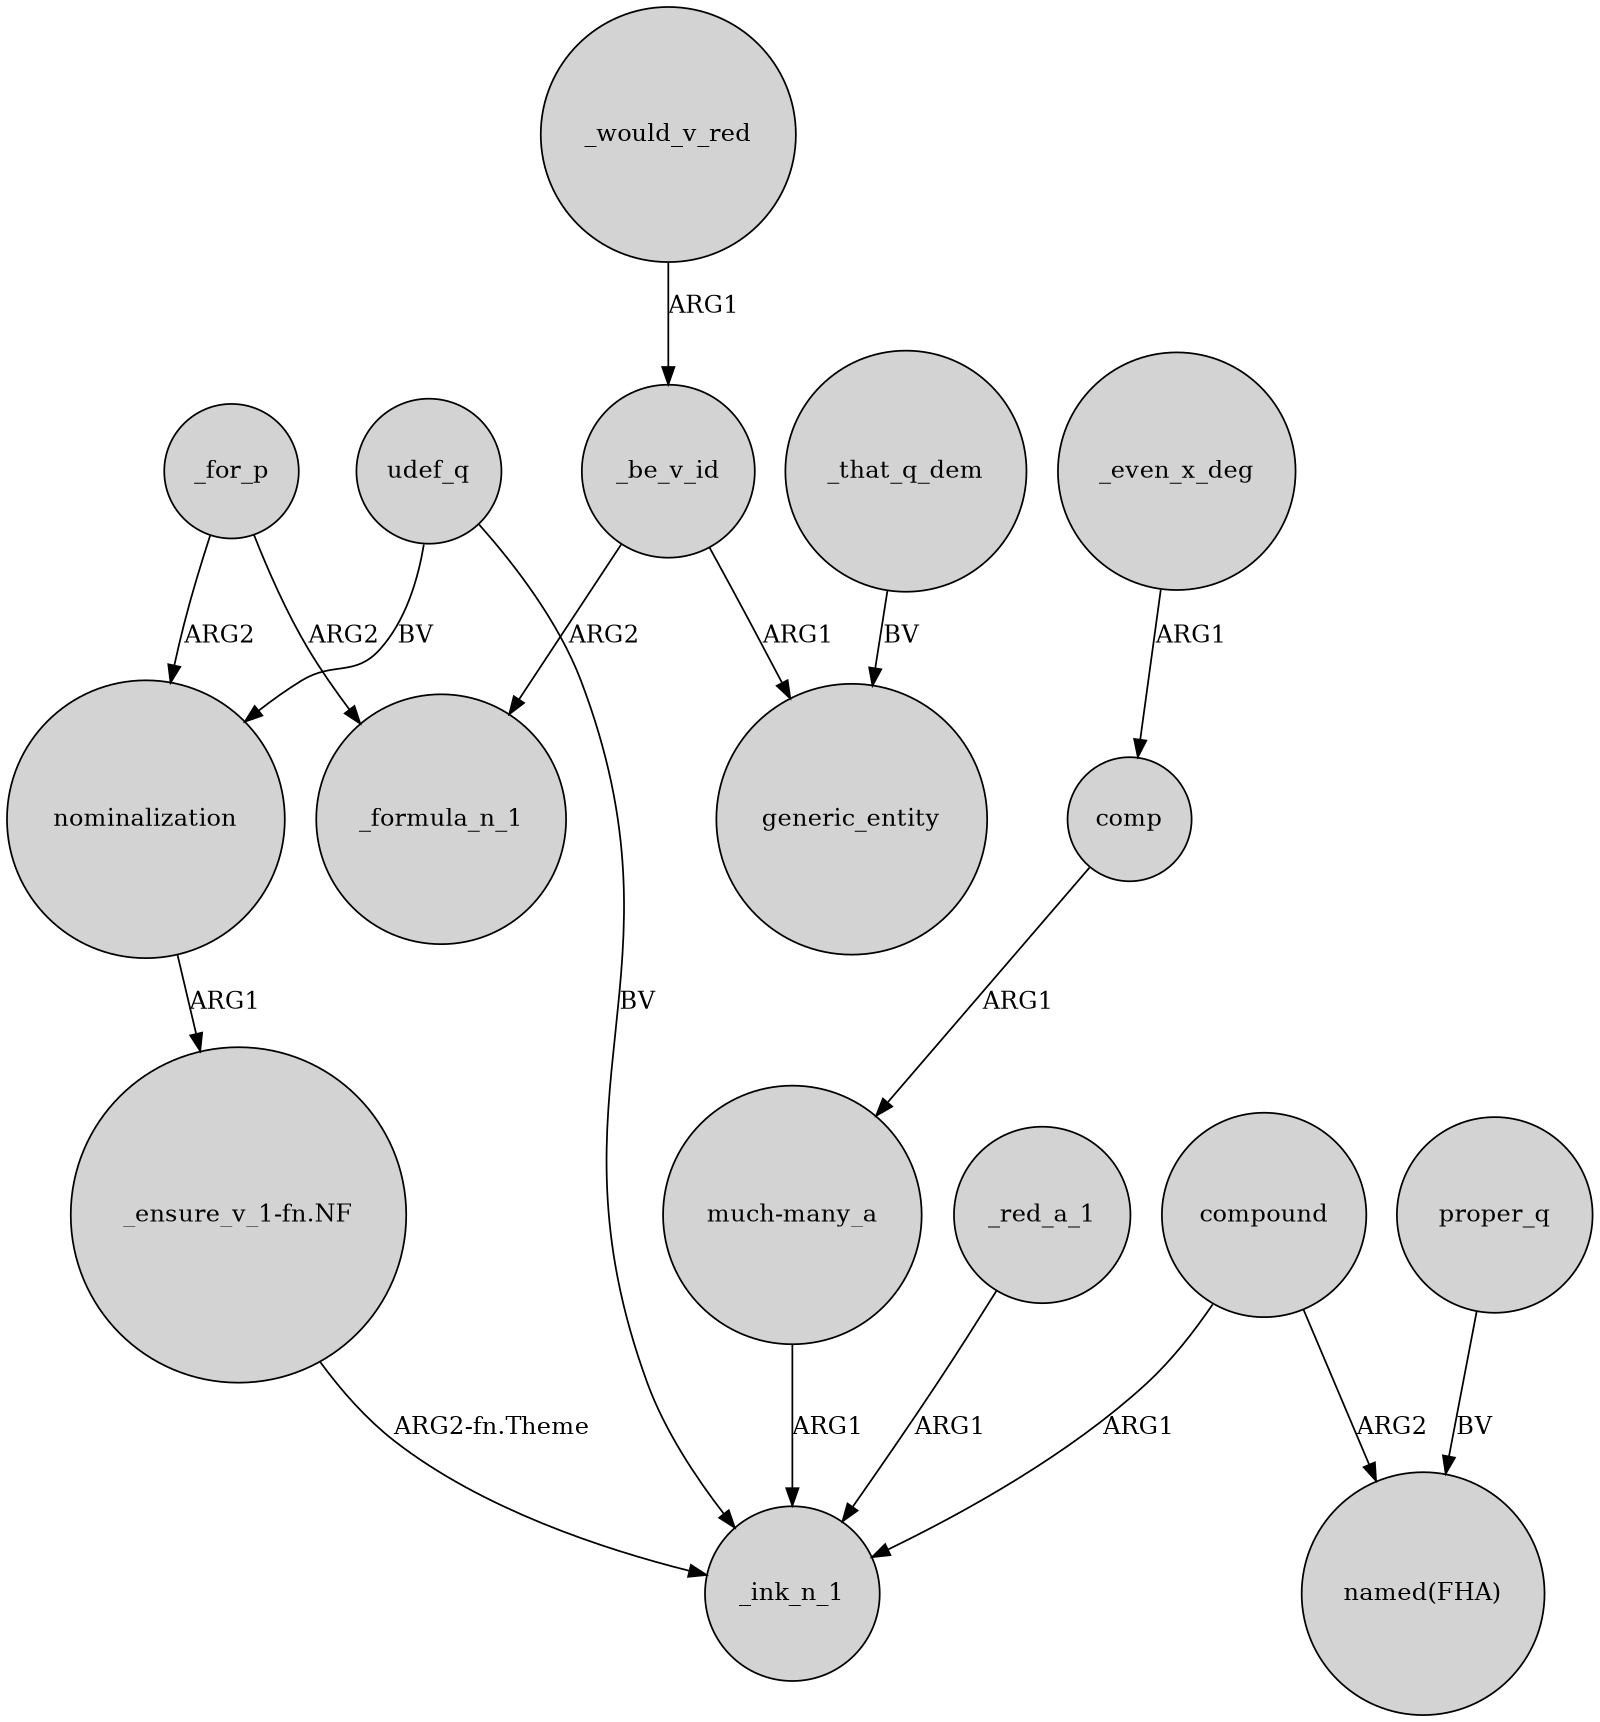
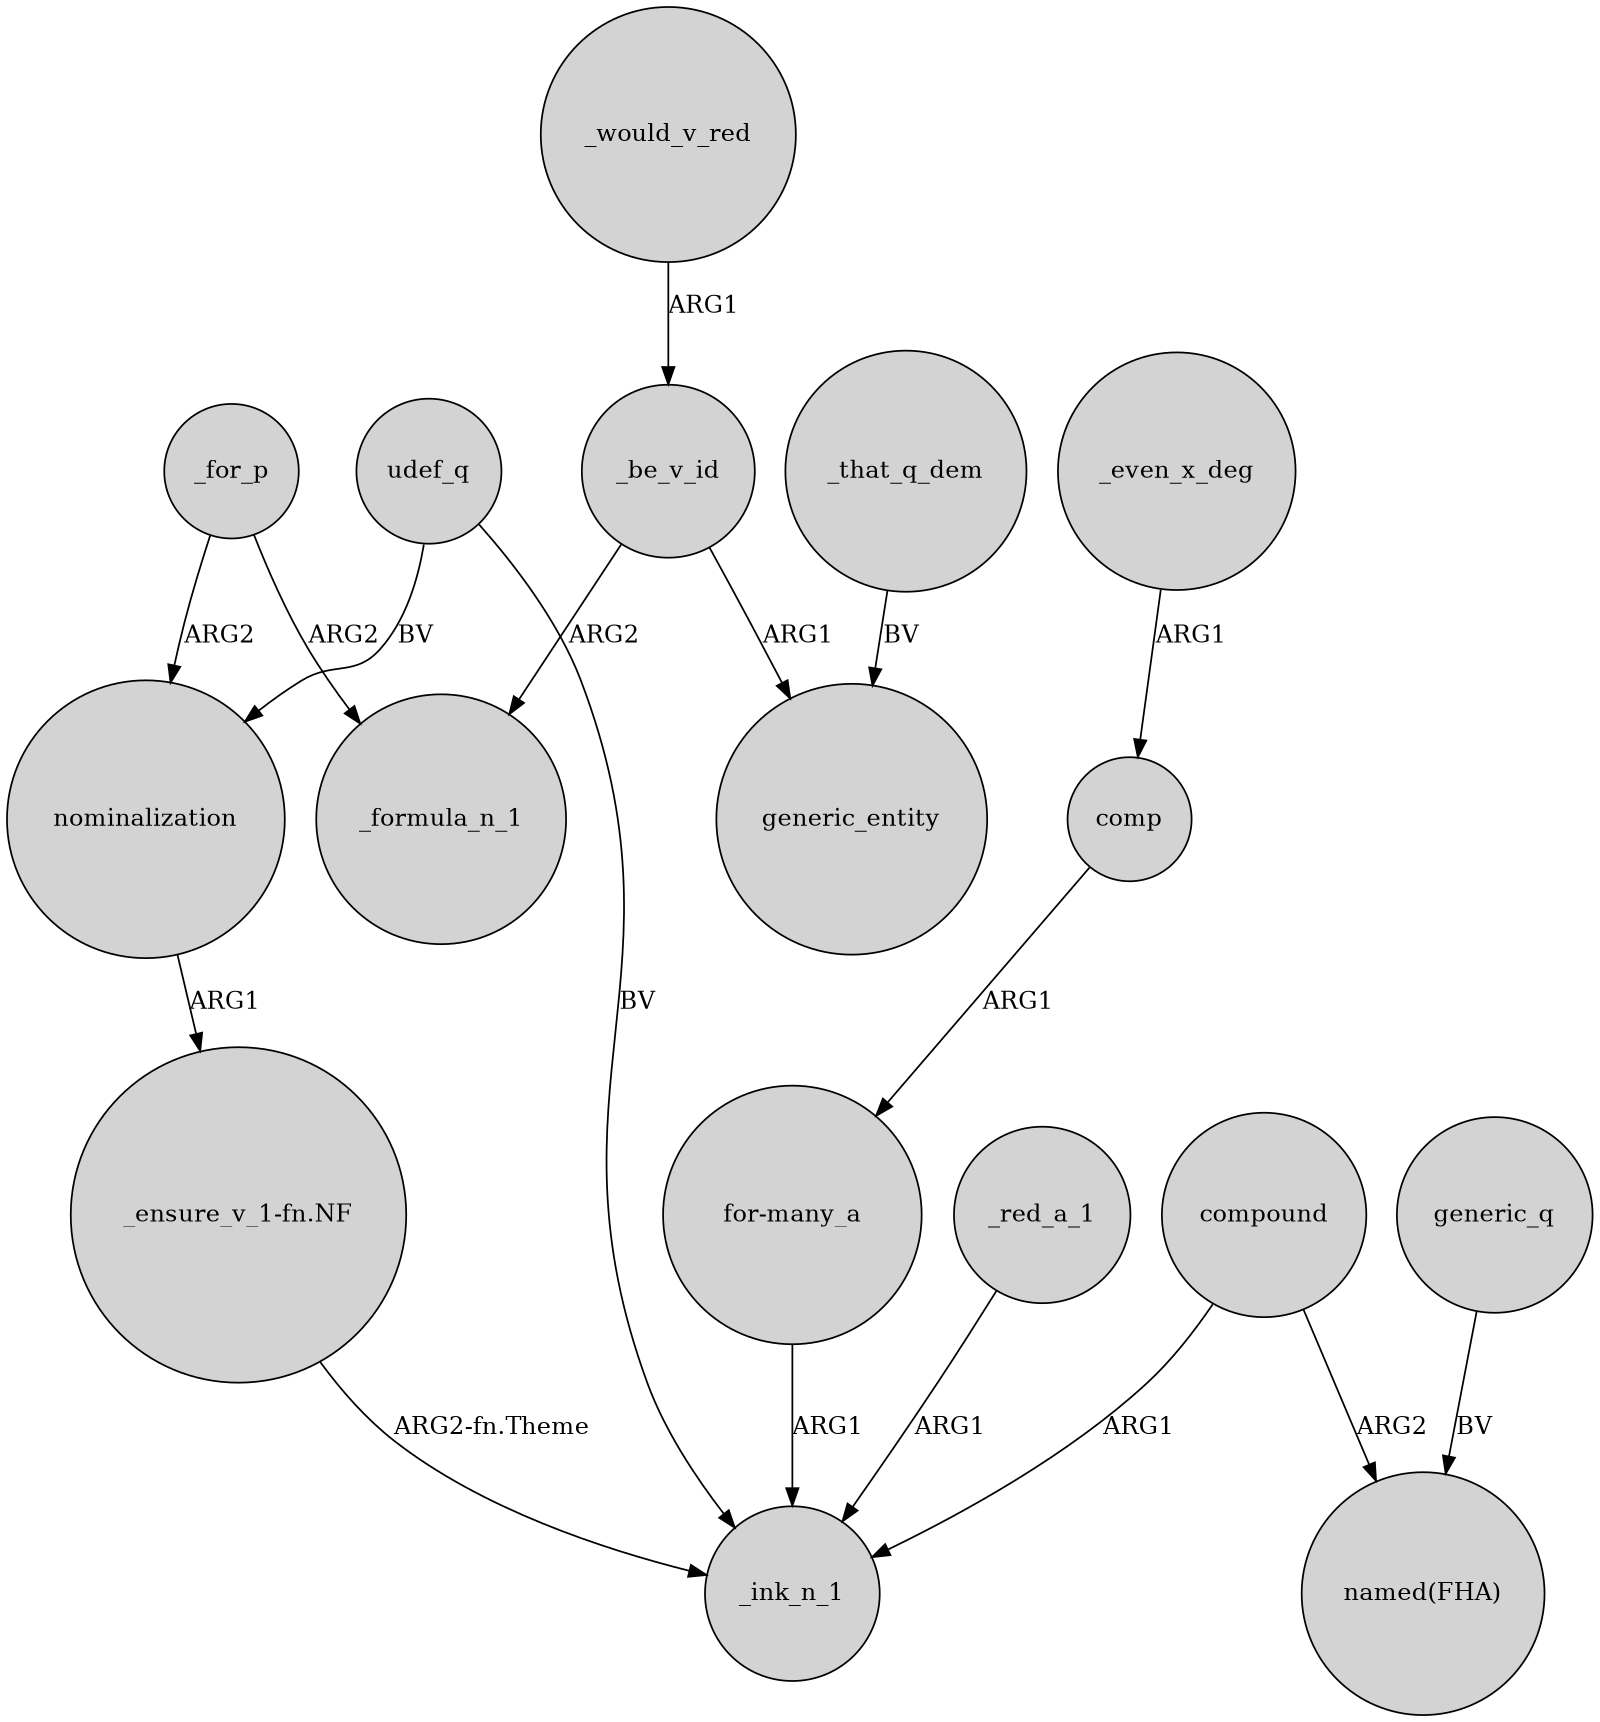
(792, 1215) -> (792, 1215)
(1495, 1215) -> (1495, 1215)
